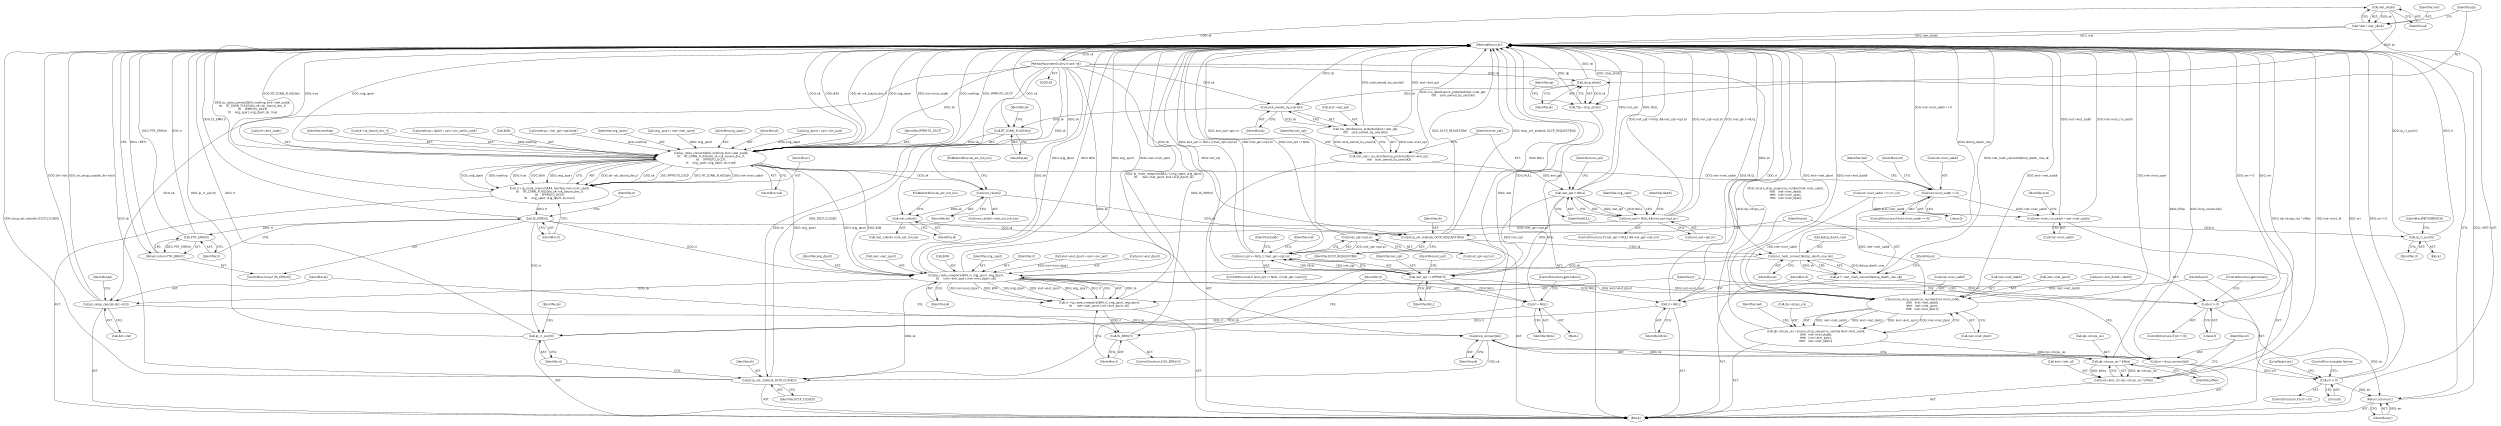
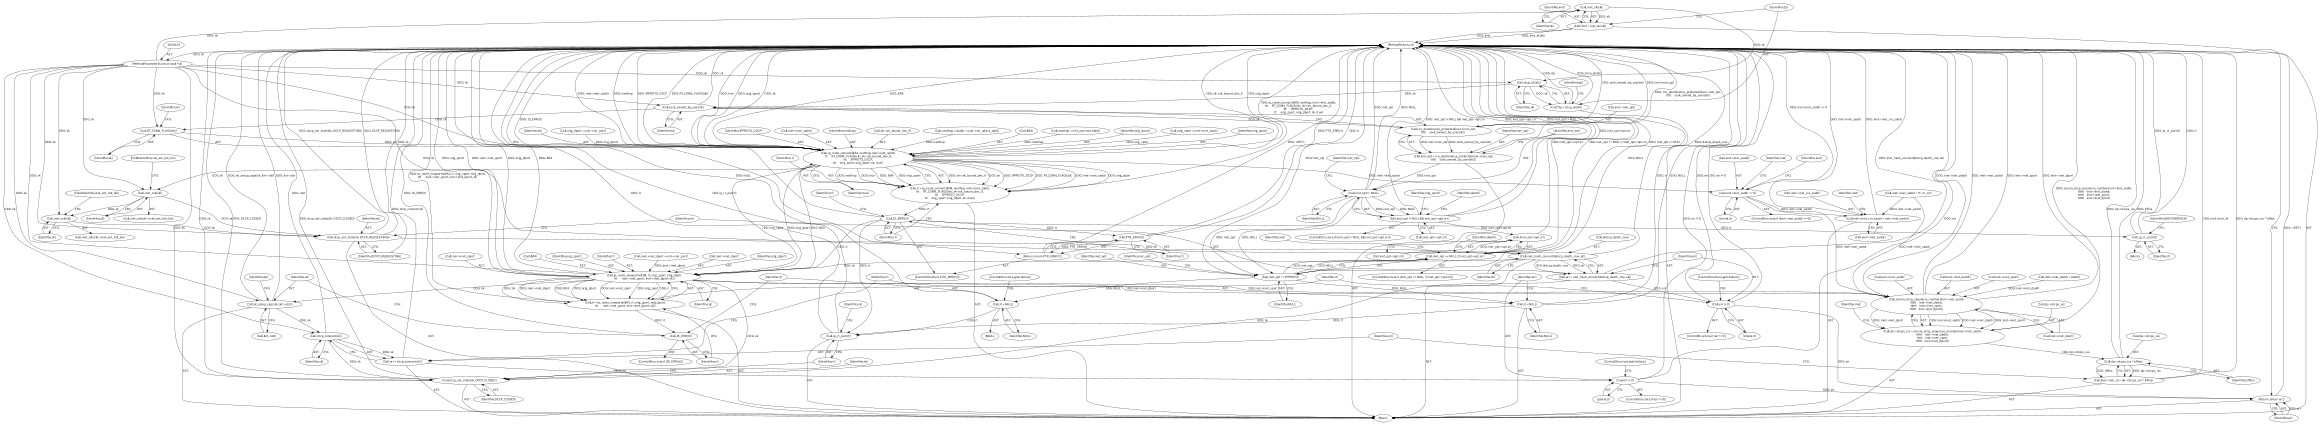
(1561, 50) -> (783, 47)
(1051, 72) -> (166, 54)
none -> (1802, 193)
(2061, 362) -> none
(2281, 362) -> none
